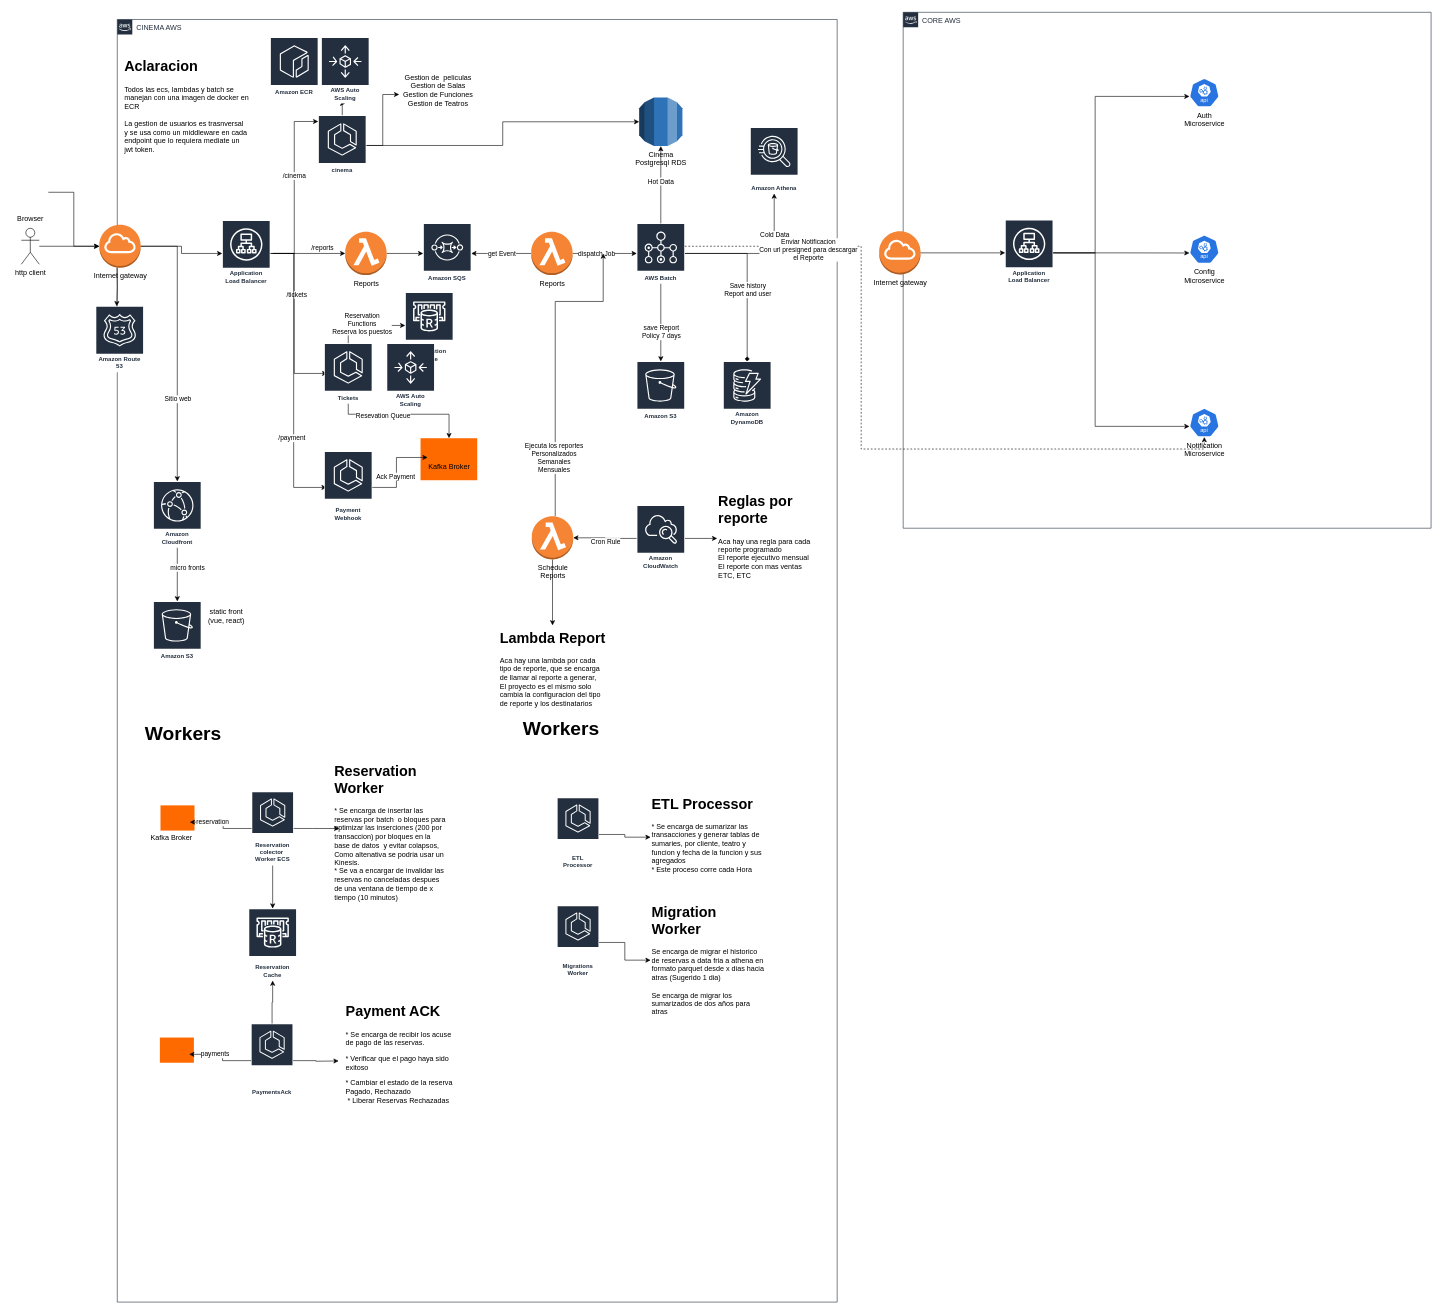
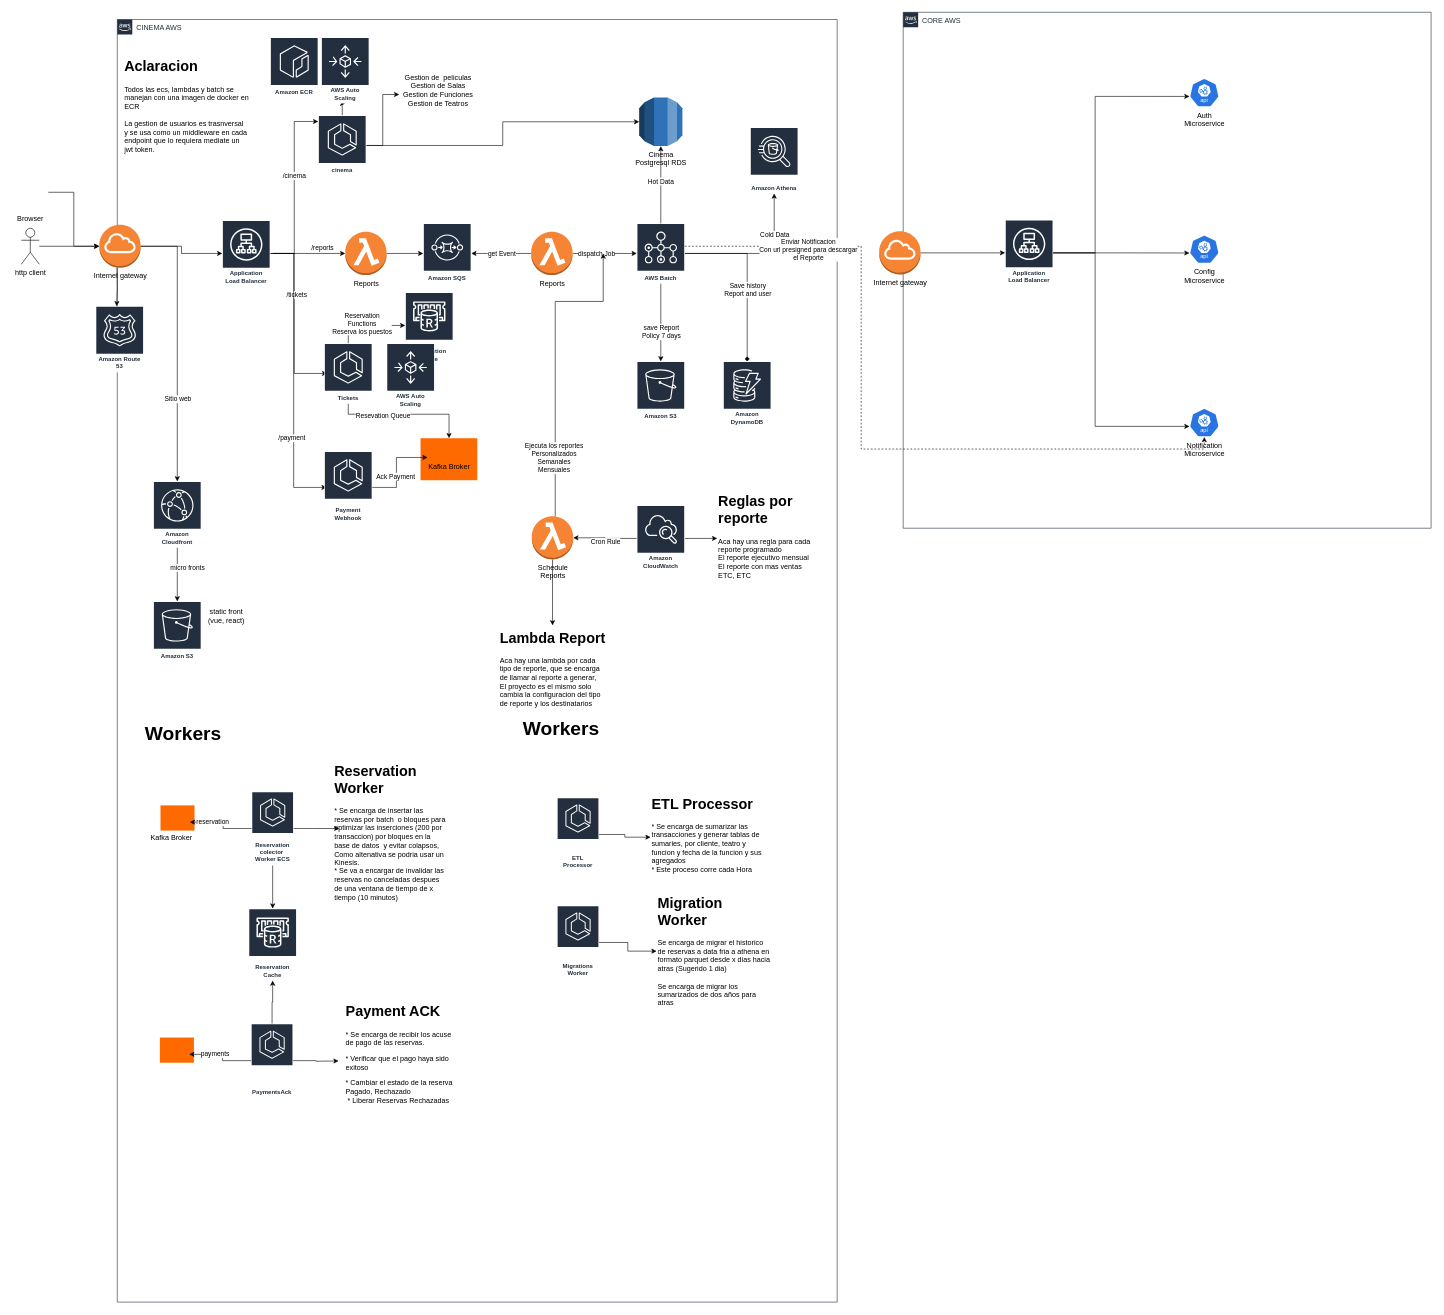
(708, 960) -> (714, 951)
